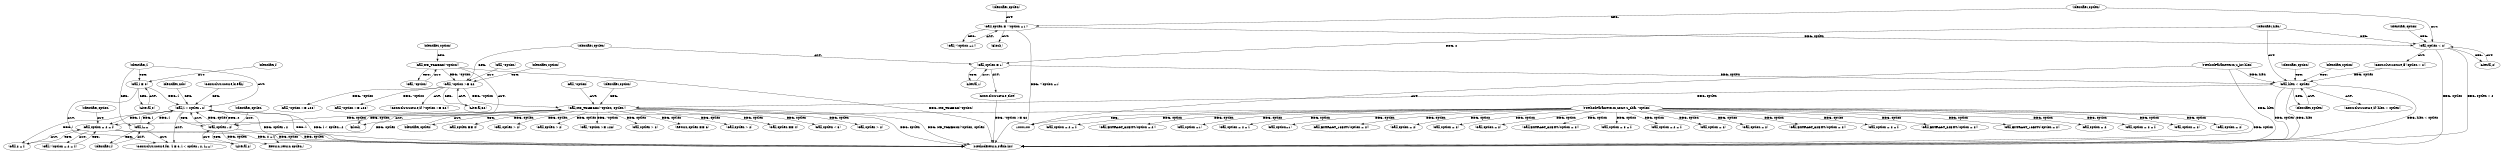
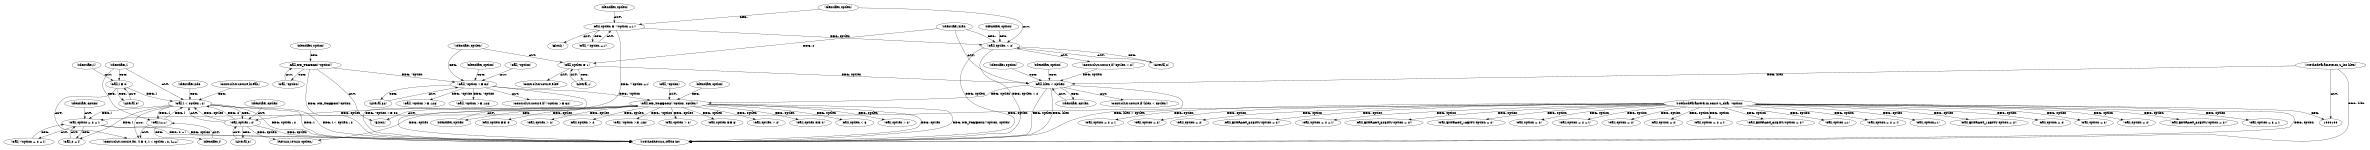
(995, 120) -> (364, 120)
(692, 127) -> (722, 123)
